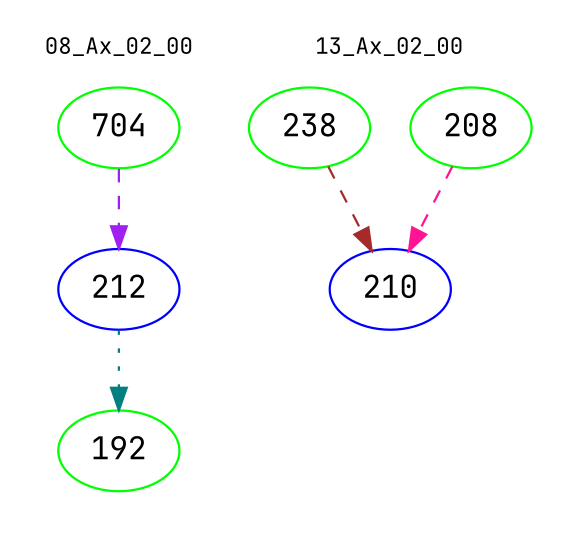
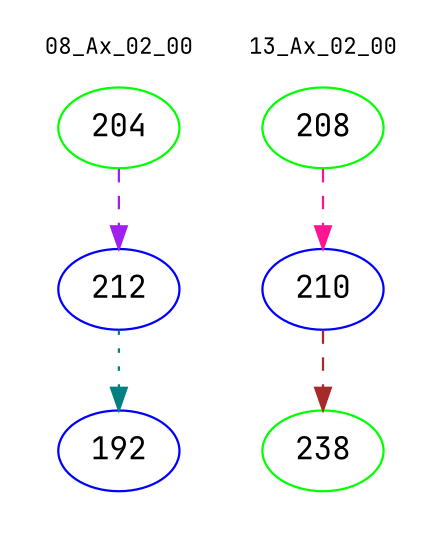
(119, 128) -> (119, 128)
(345, 199) -> (323, 359)
(119, 451) -> (119, 451)
